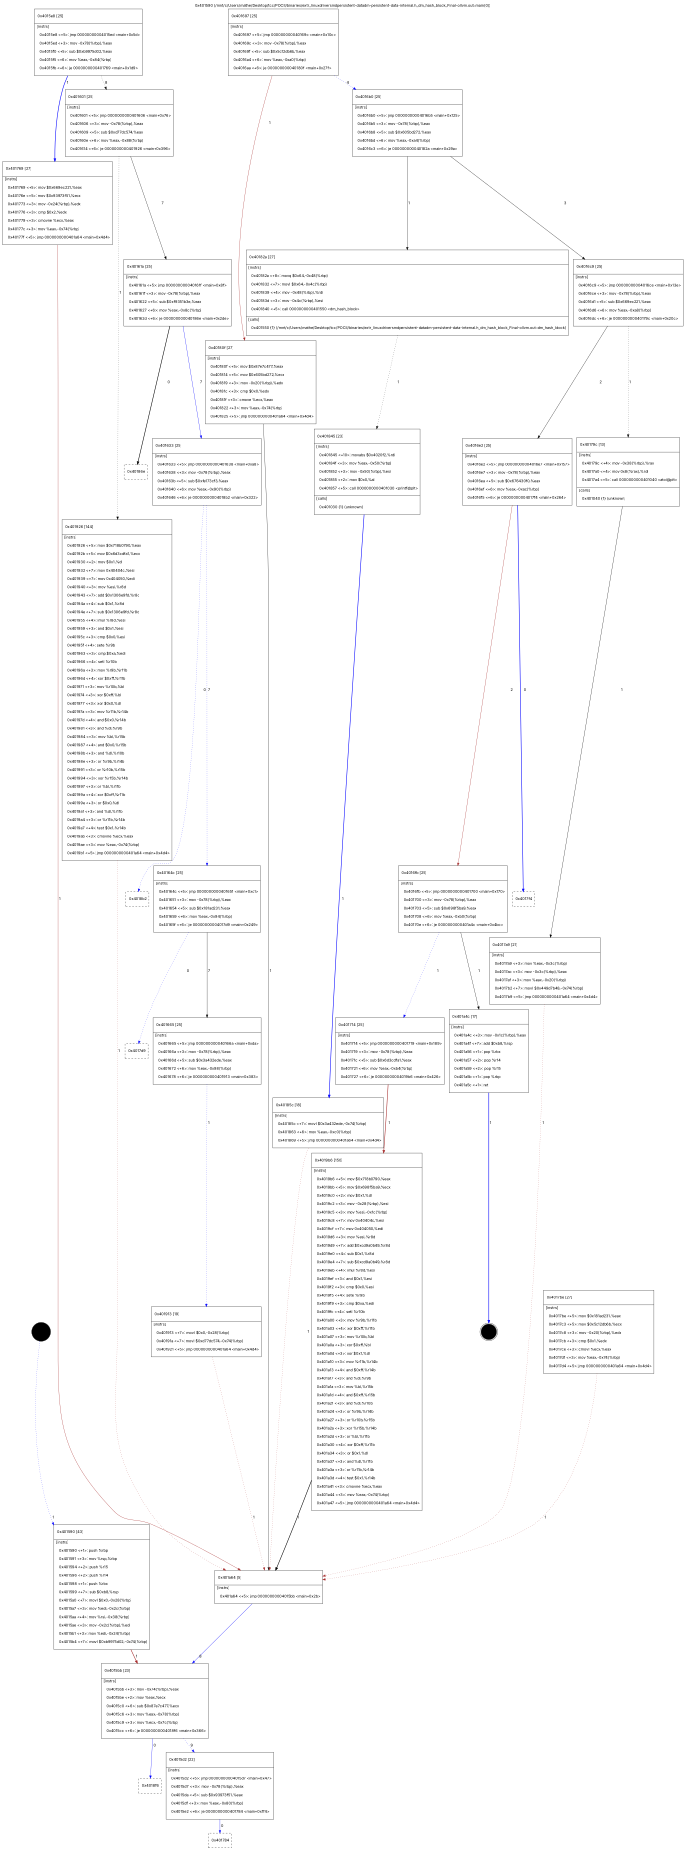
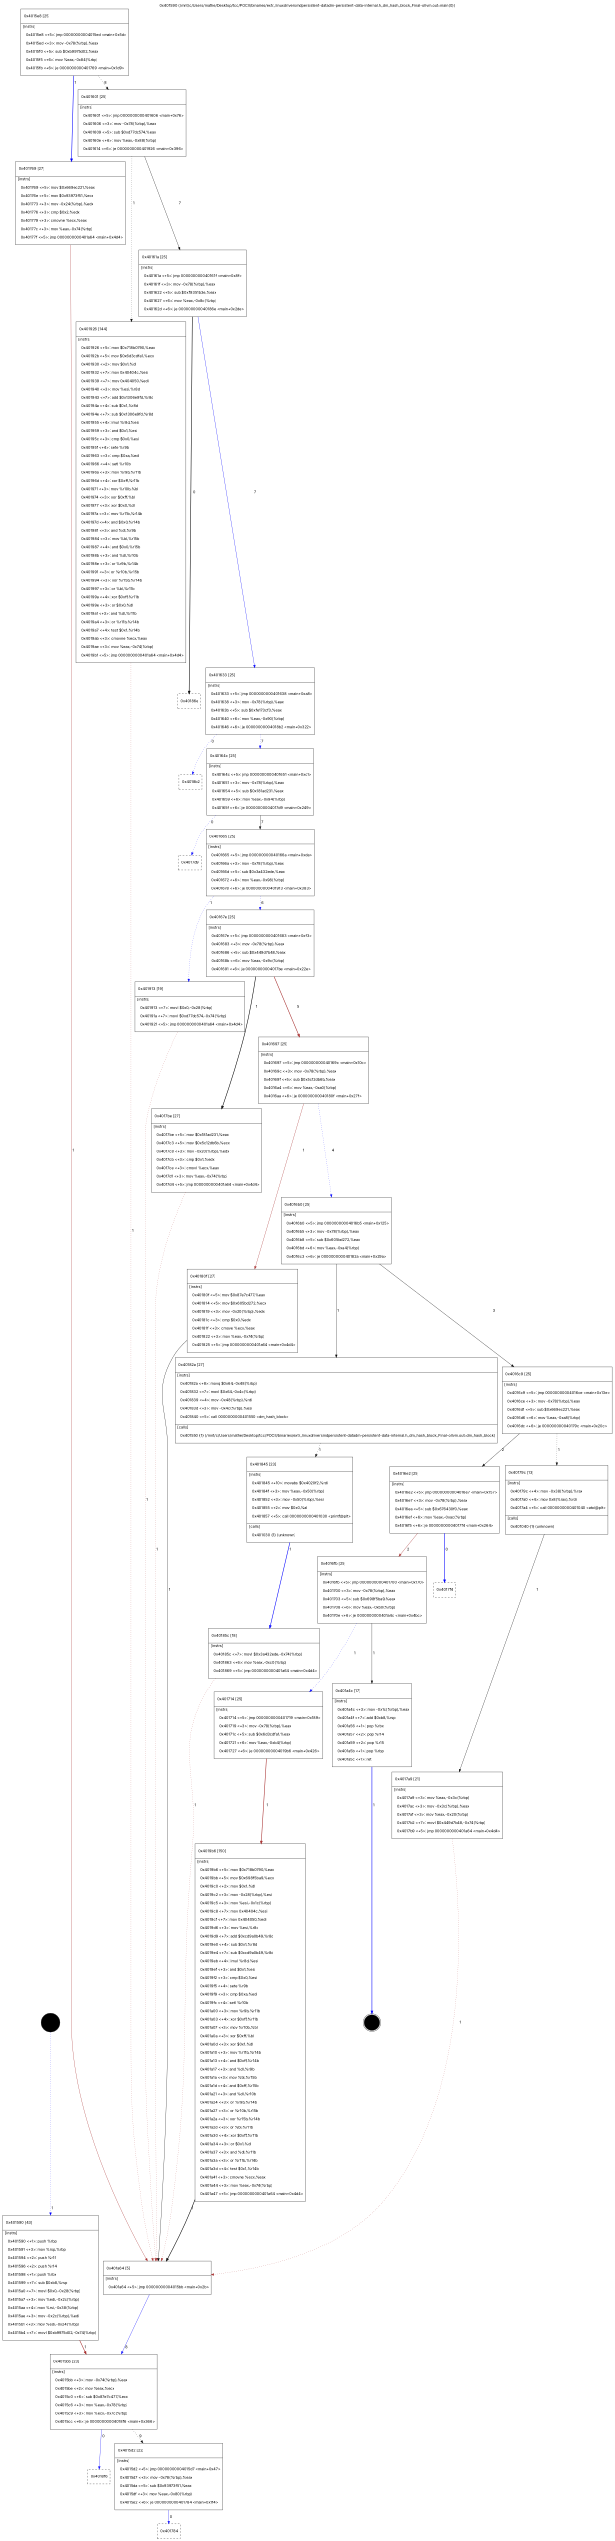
none -> (260, 943)
(188, 1744) -> (137, 2435)
